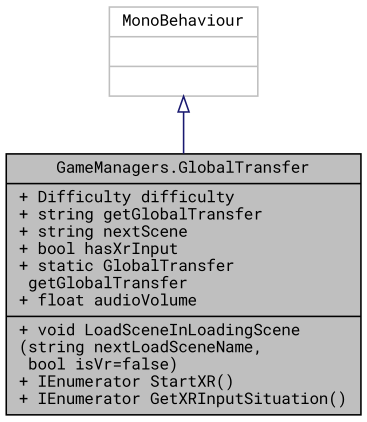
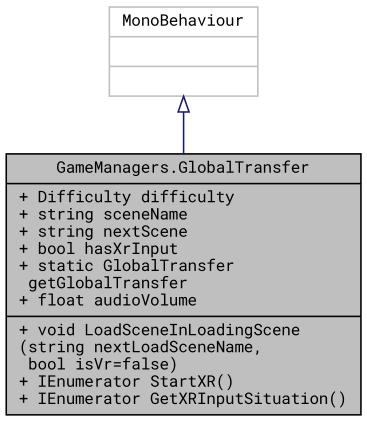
(141, 215) -> (104, 215)
